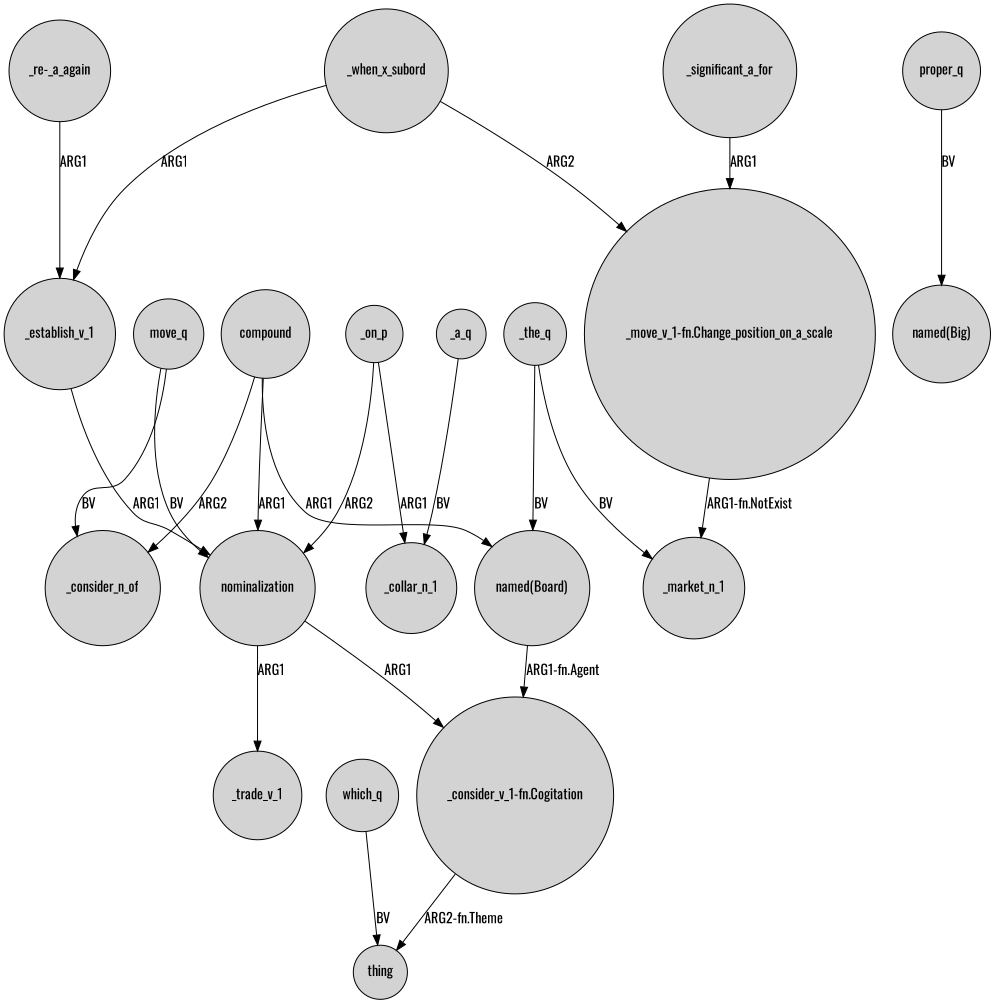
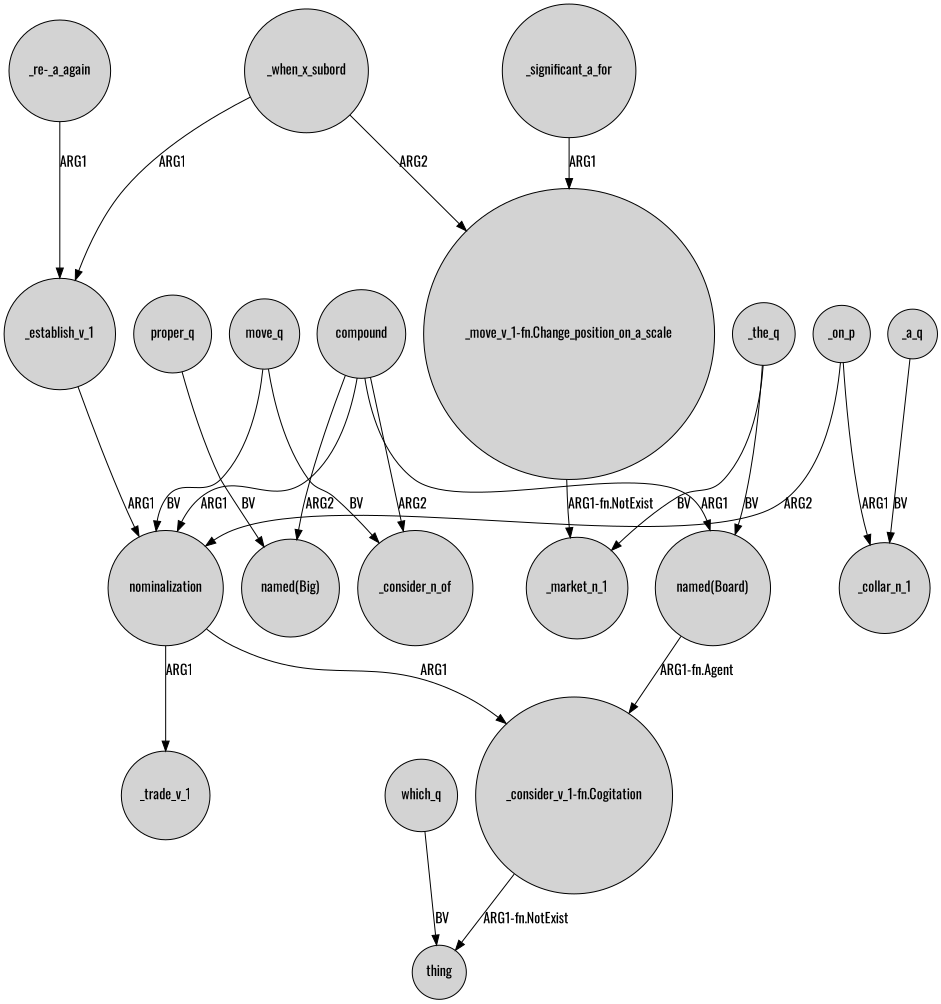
none -> (319, 452)
(464, 920) -> (526, 920)
